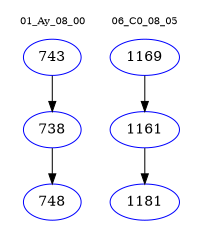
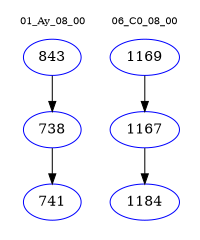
(145, 22) -> (145, 22)
(52, 57) -> (52, 57)
(145, 130) -> (145, 130)
(52, 202) -> (52, 202)
(145, 202) -> (145, 202)
